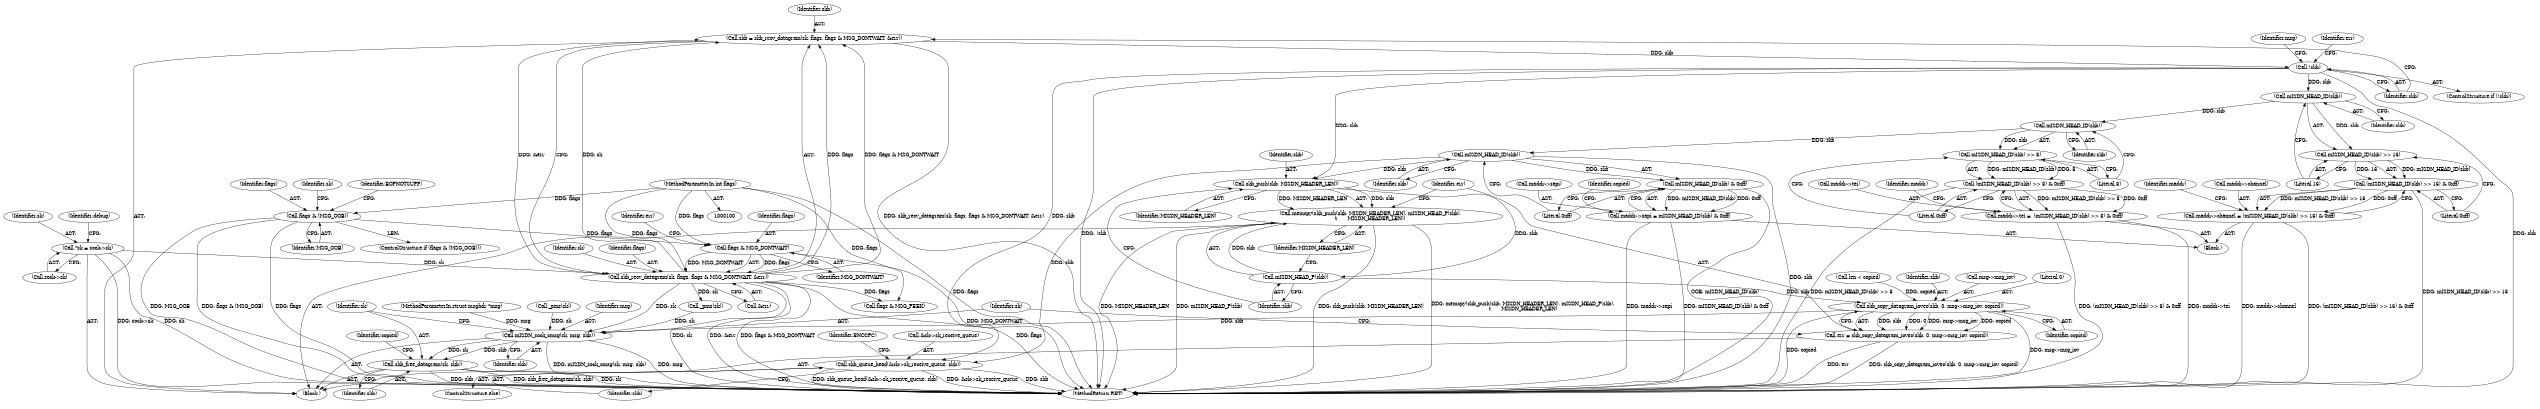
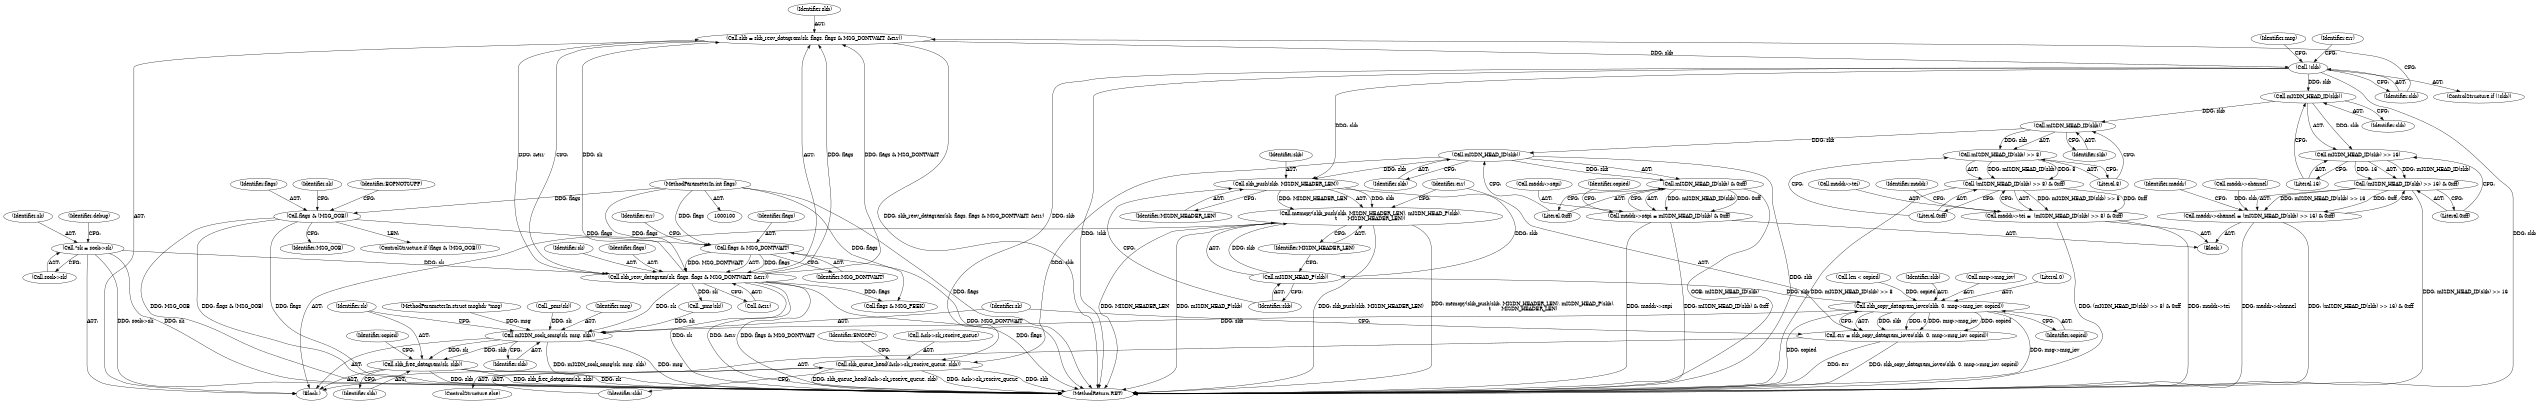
(2246, 199) -> (2246, 199)
(321, 234) -> none
